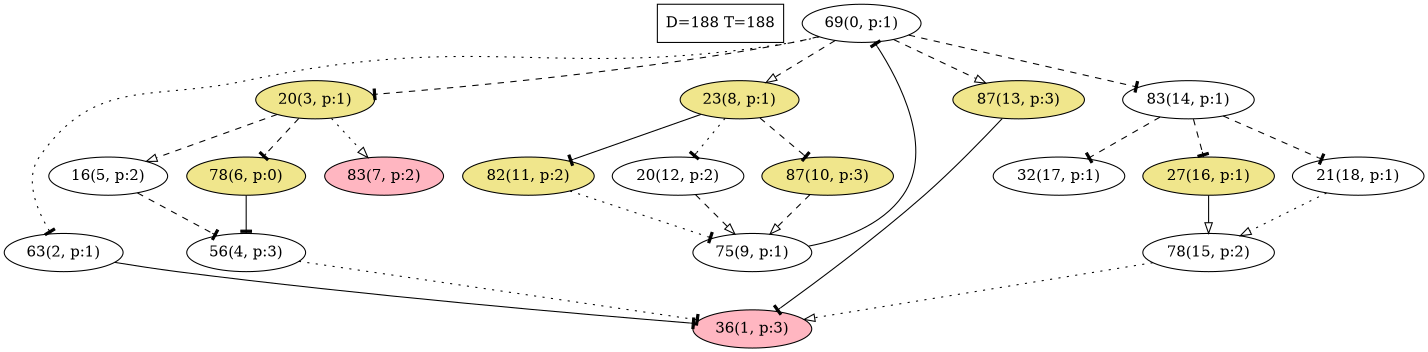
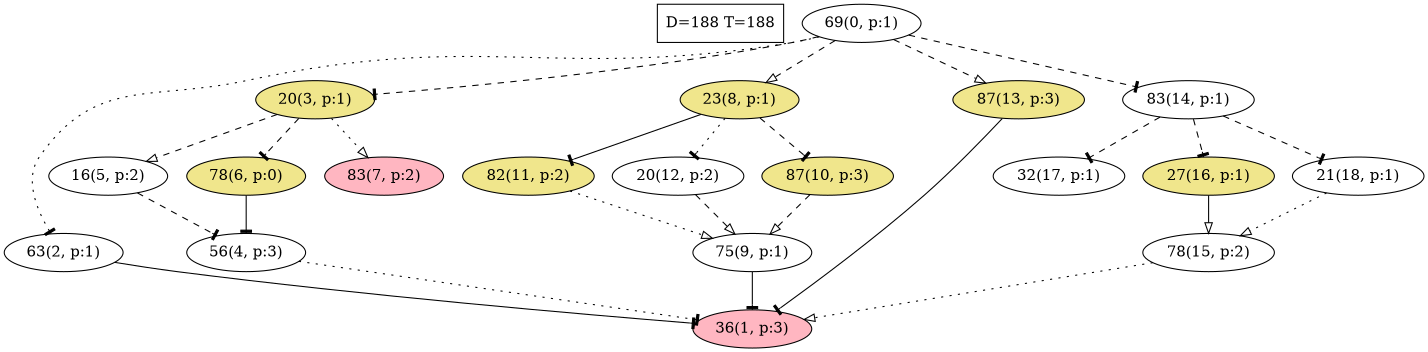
(913, 173) -> (752, 288)
(639, 214) -> (639, 214)
